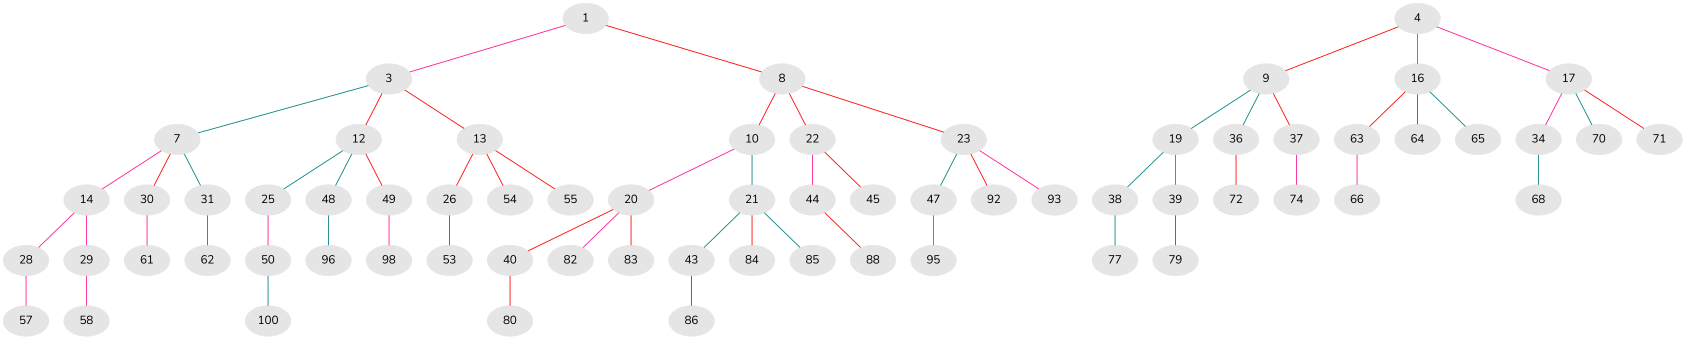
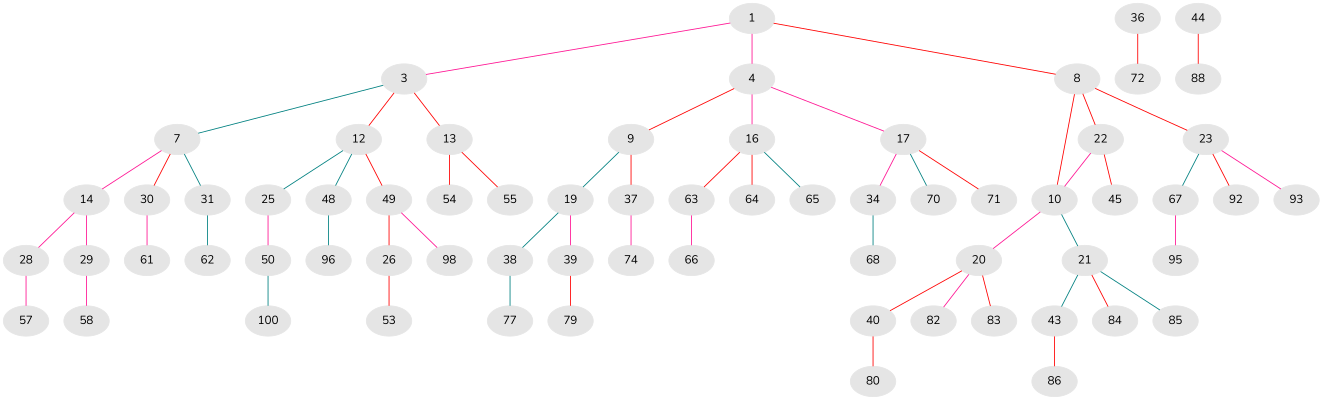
none -> (752, 49)
(1251, 109) -> none
(465, 170) -> (389, 230)
(813, 170) -> (1078, 170)
(934, 200) -> (1176, 200)
